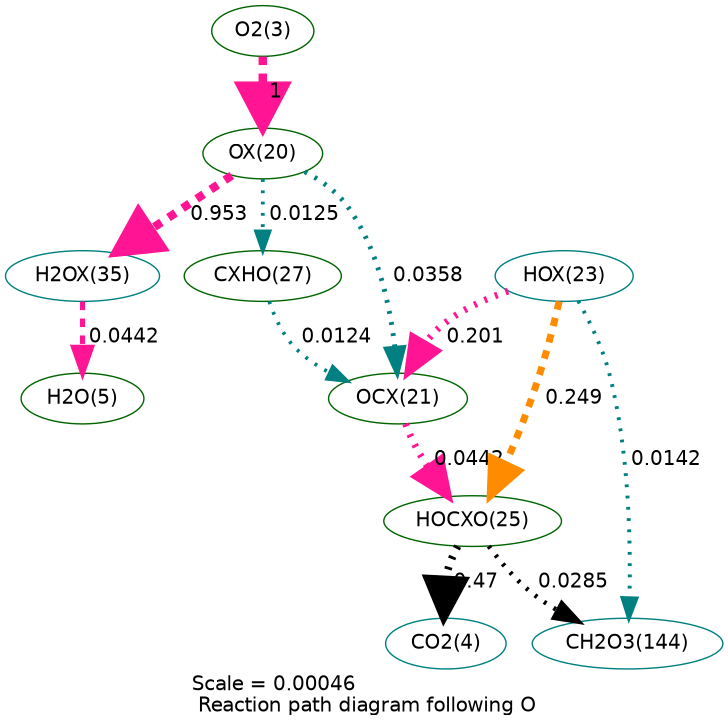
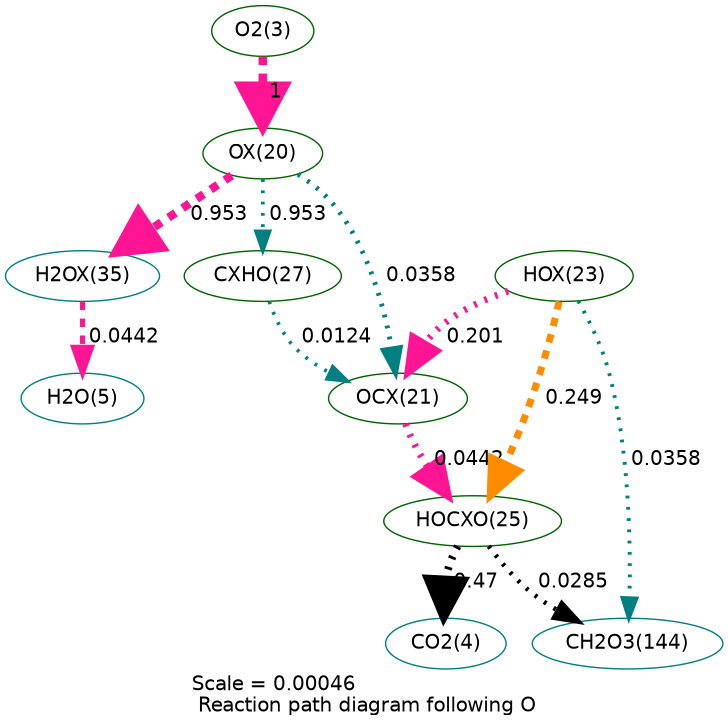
(302, 215) -> (295, 215)
(564, 276) -> (564, 276)
(83, 399) -> (83, 399)
(663, 460) -> (663, 460)
